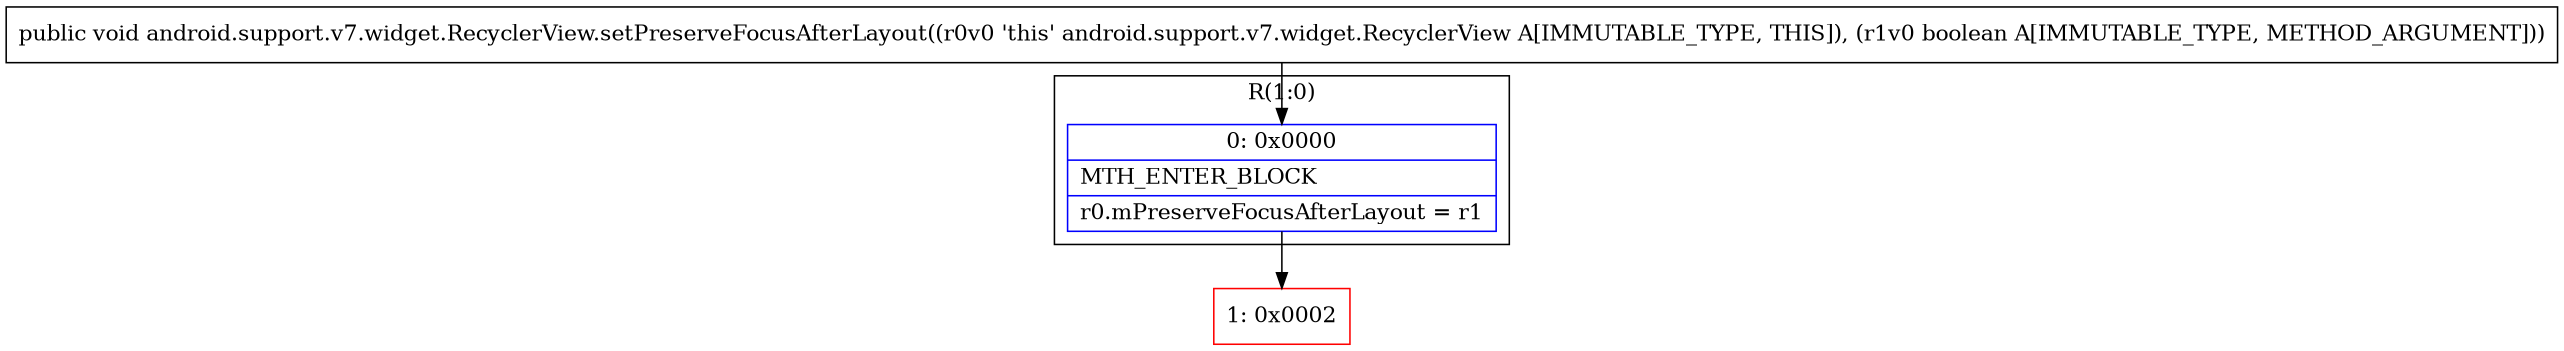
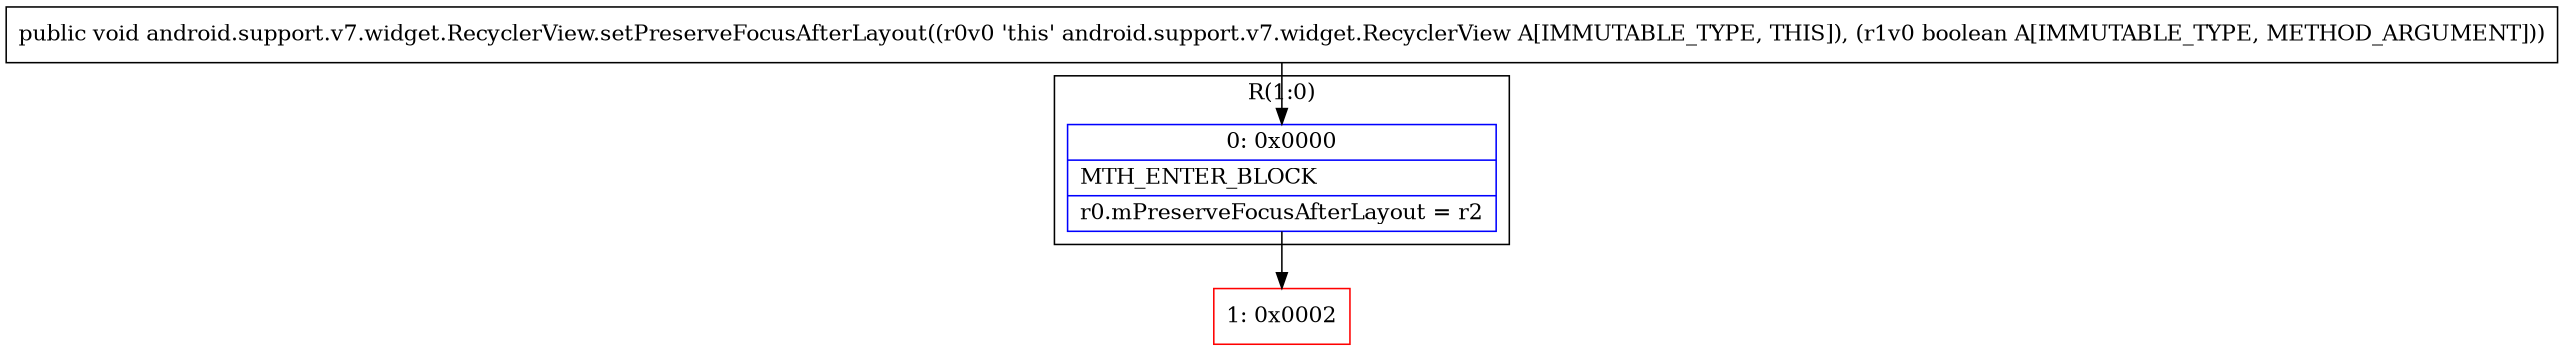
(1282, 213) -> (1282, 213)
